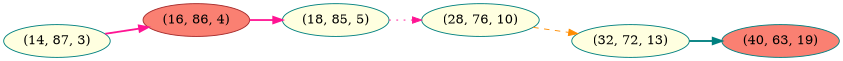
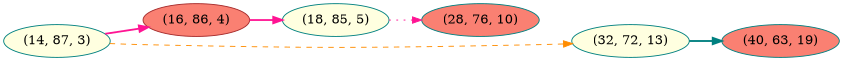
(480, 20) -> (480, 20)
(551, 30) -> (337, 47)
